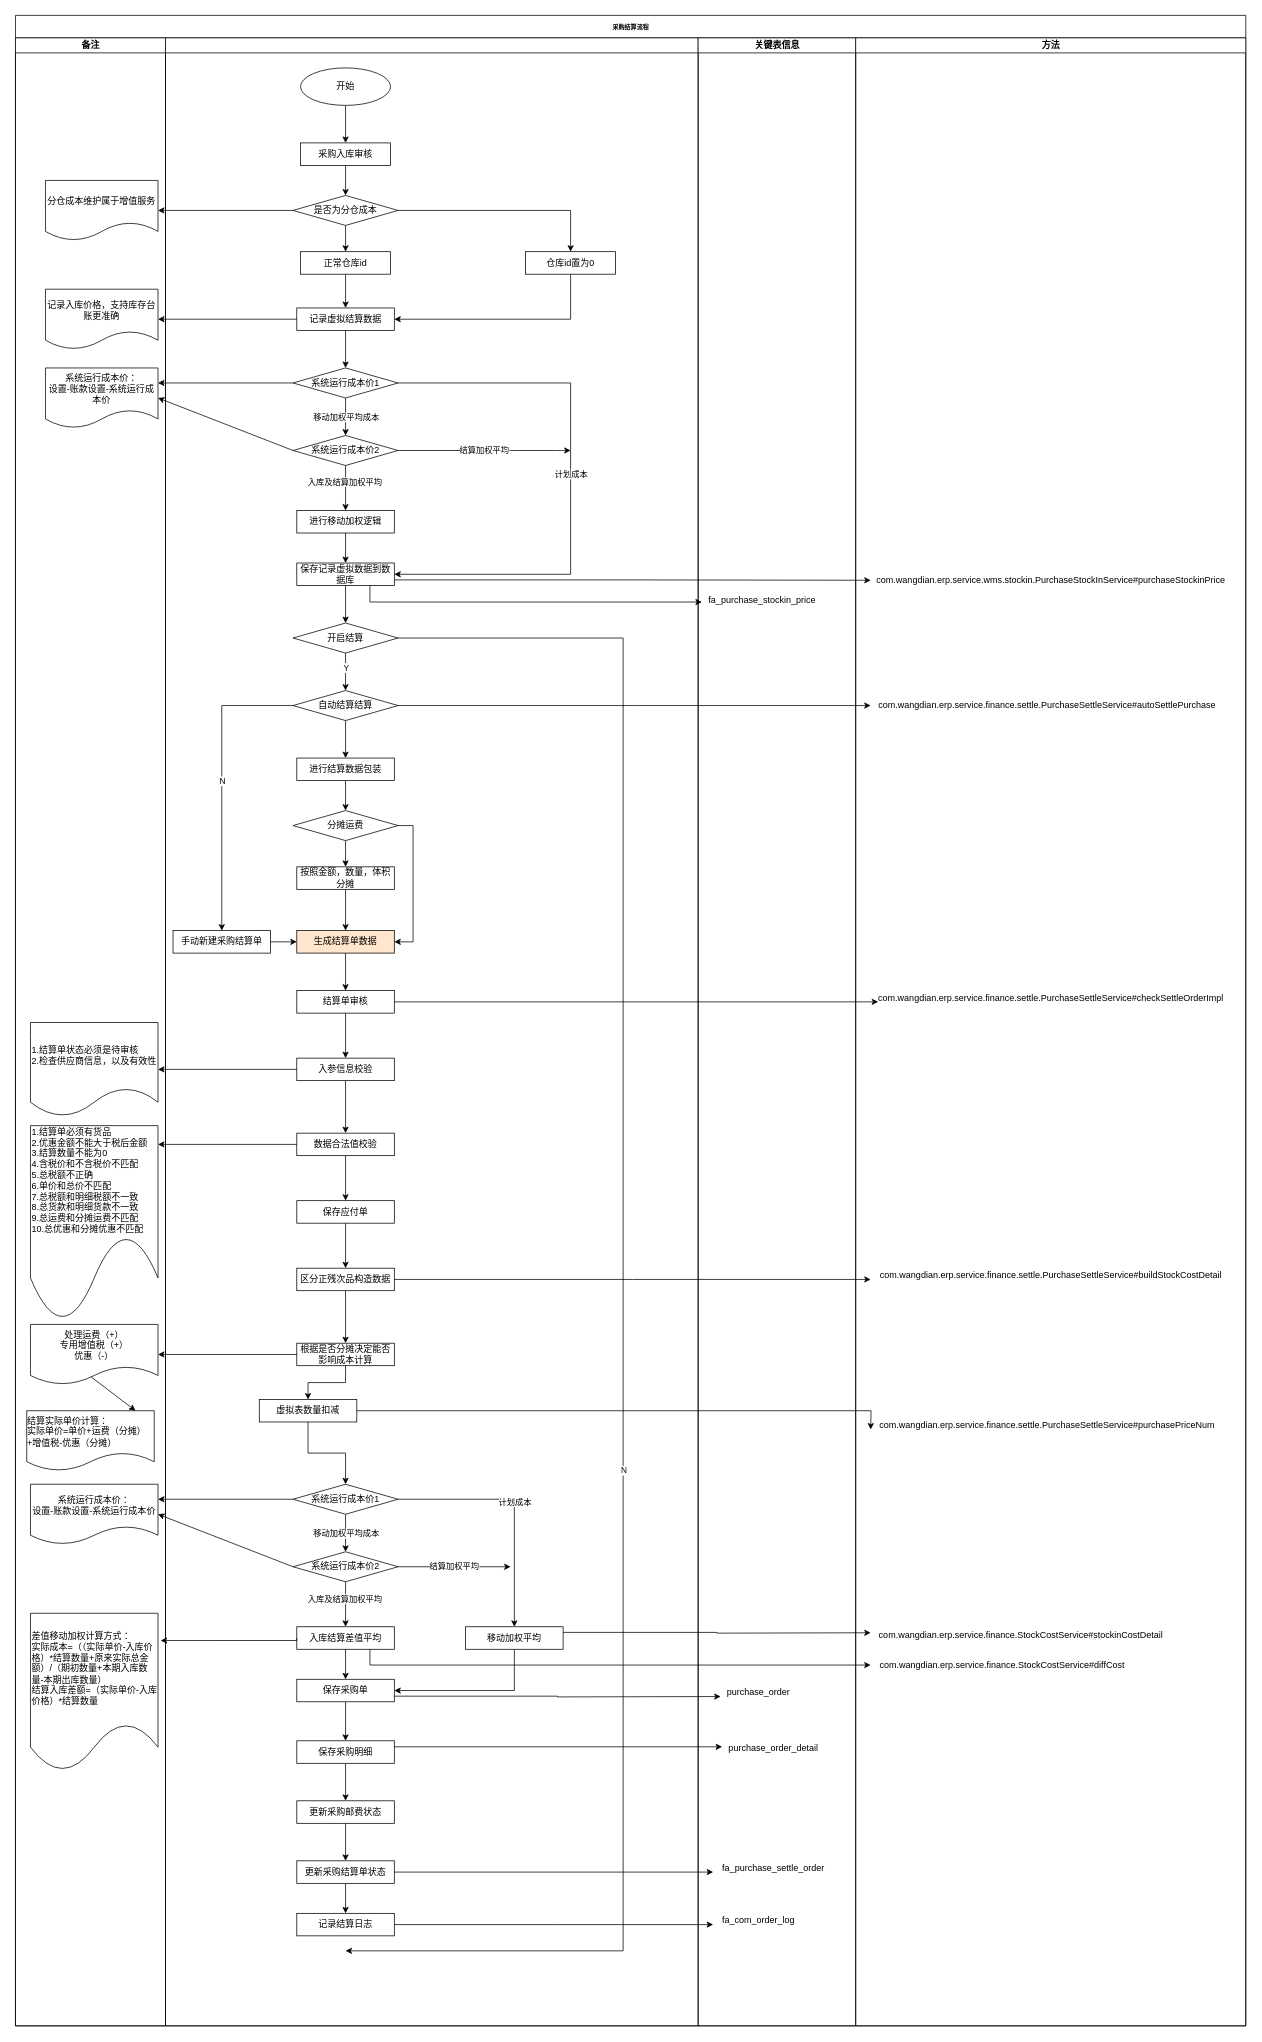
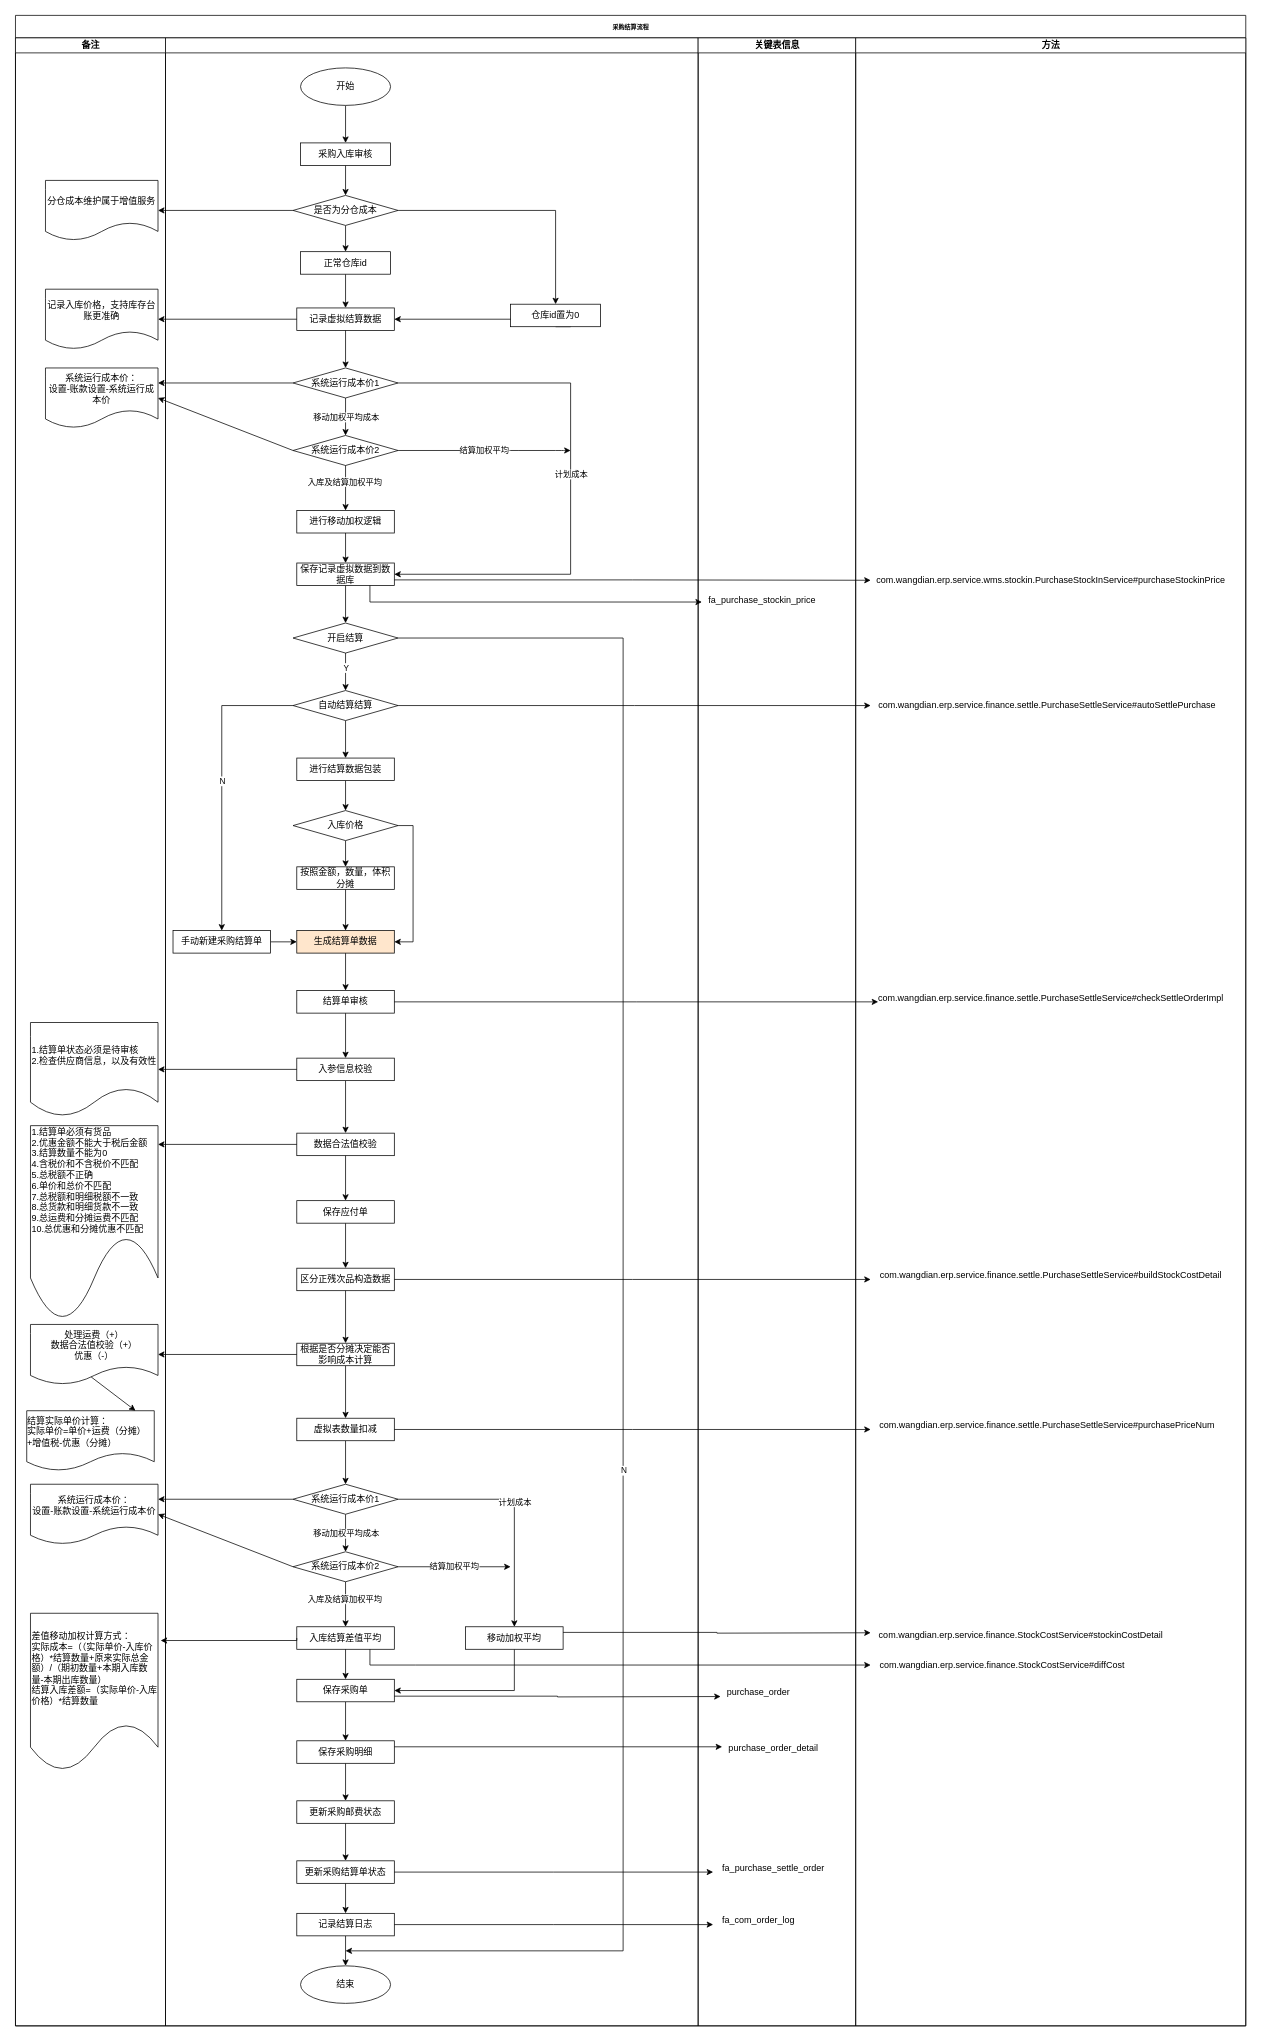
(570, 263) -> (555, 315)
(345, 825) -> (345, 825)
(94, 1345) -> (94, 1345)
(308, 1410) -> (345, 1429)
none -> (345, 1947)
none -> (345, 1984)
